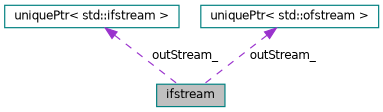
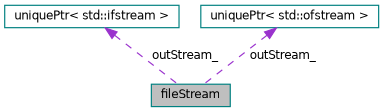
(191, 95) -> (191, 95)
